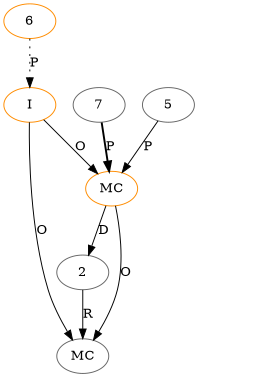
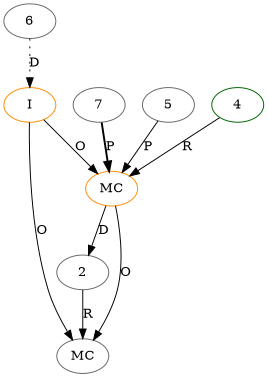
(30, 21) -> (30, 21)
(35, 63) -> (35, 63)
none -> (238, 105)
